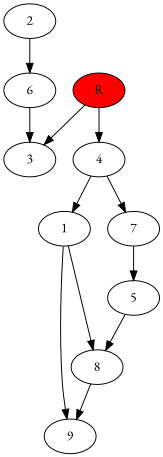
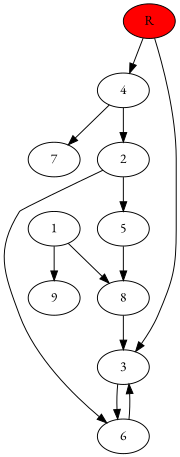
(84, 190) -> (123, 120)
(134, 259) -> (123, 189)
(85, 397) -> (123, 328)
none -> (117, 397)
